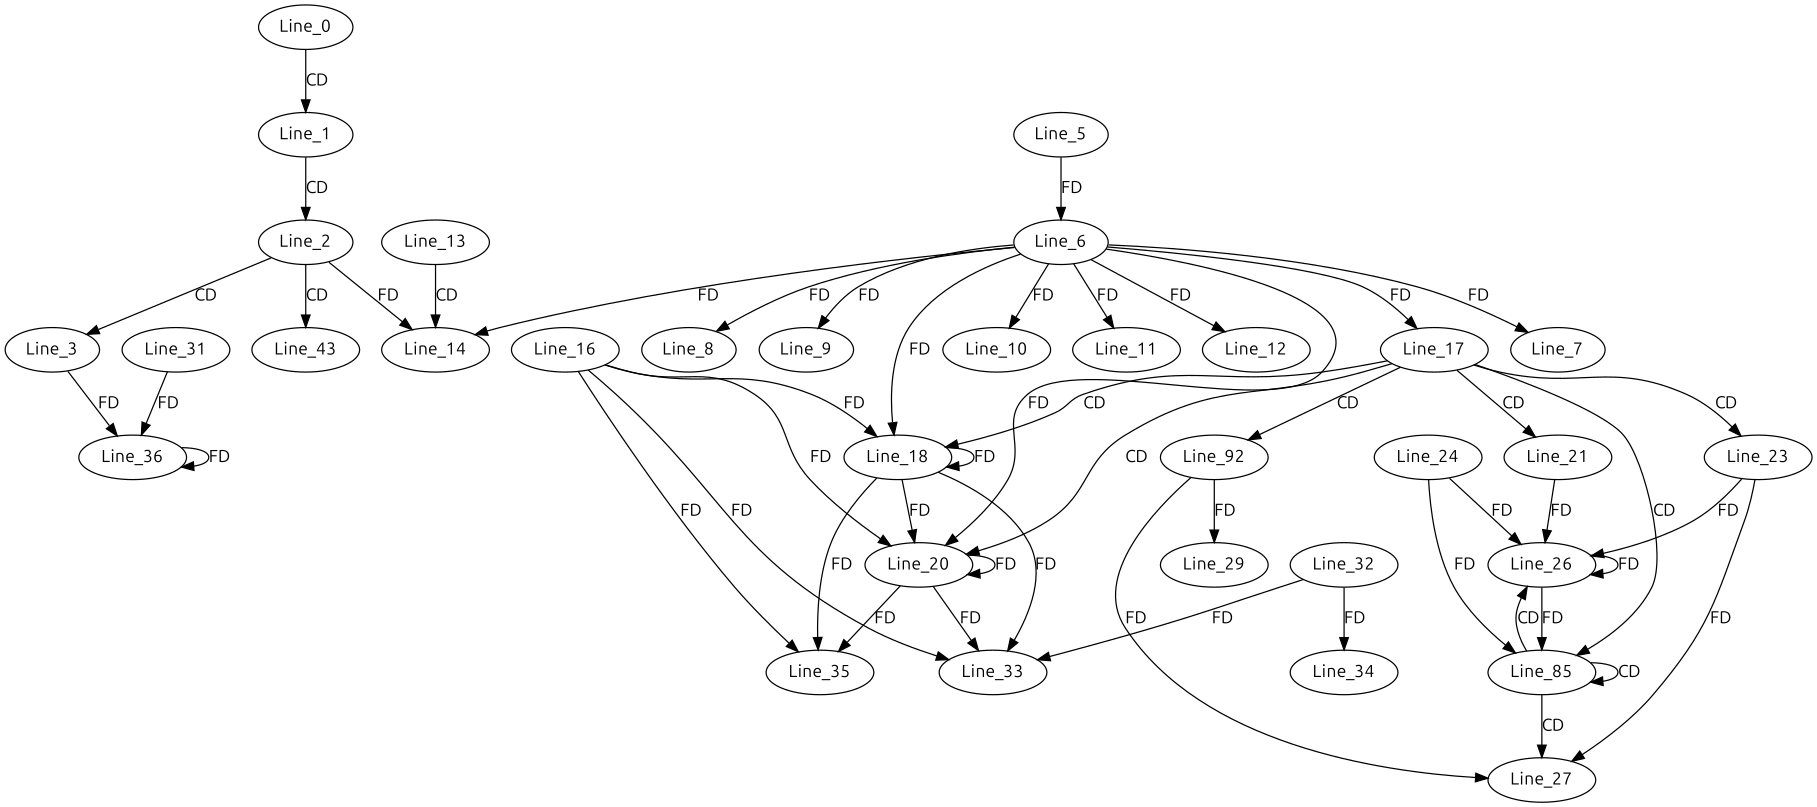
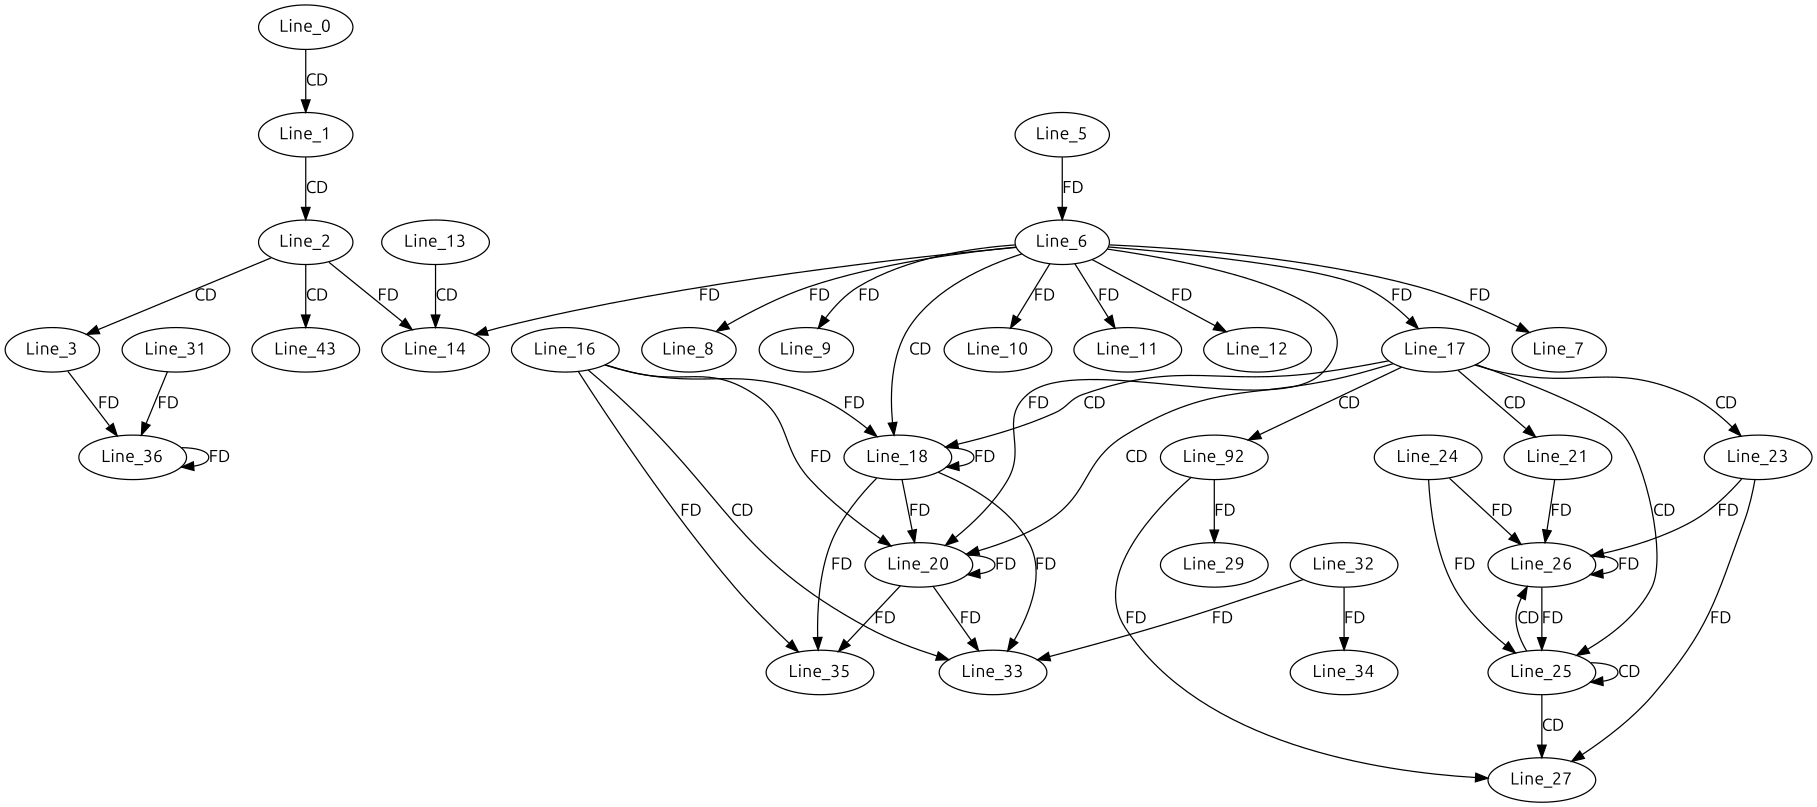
(920, 350) -> (921, 350)
(742, 511) -> (743, 511)
(1542, 672) -> (1542, 672)
